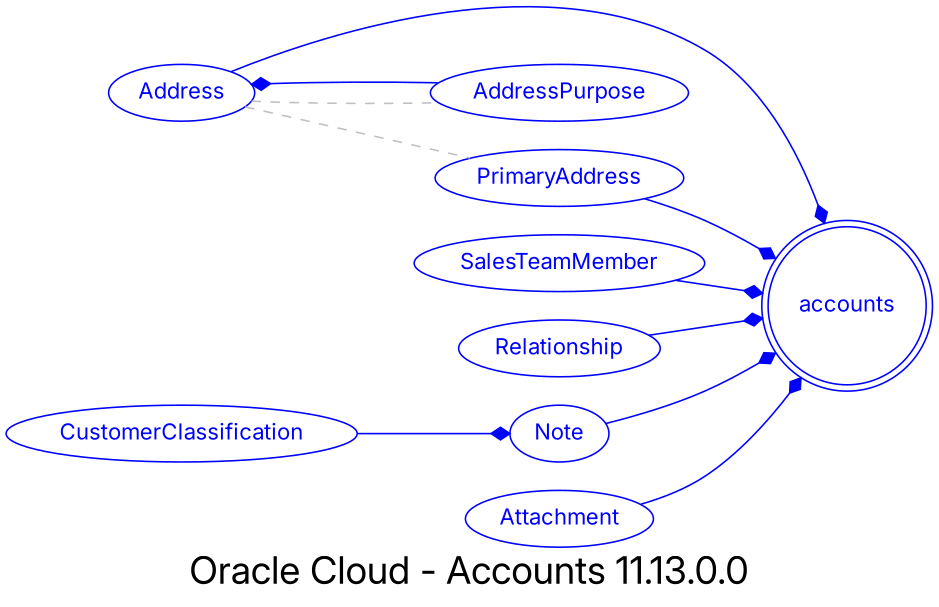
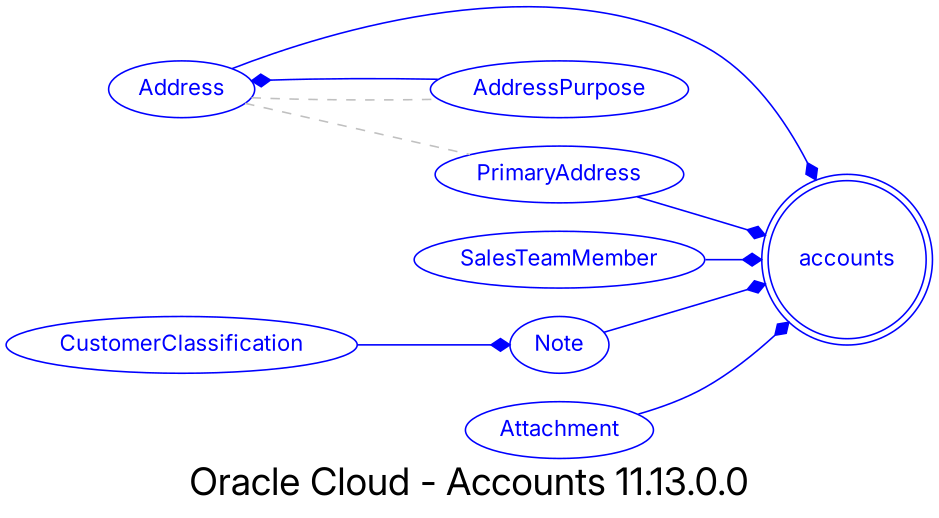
(559, 348) -> none
